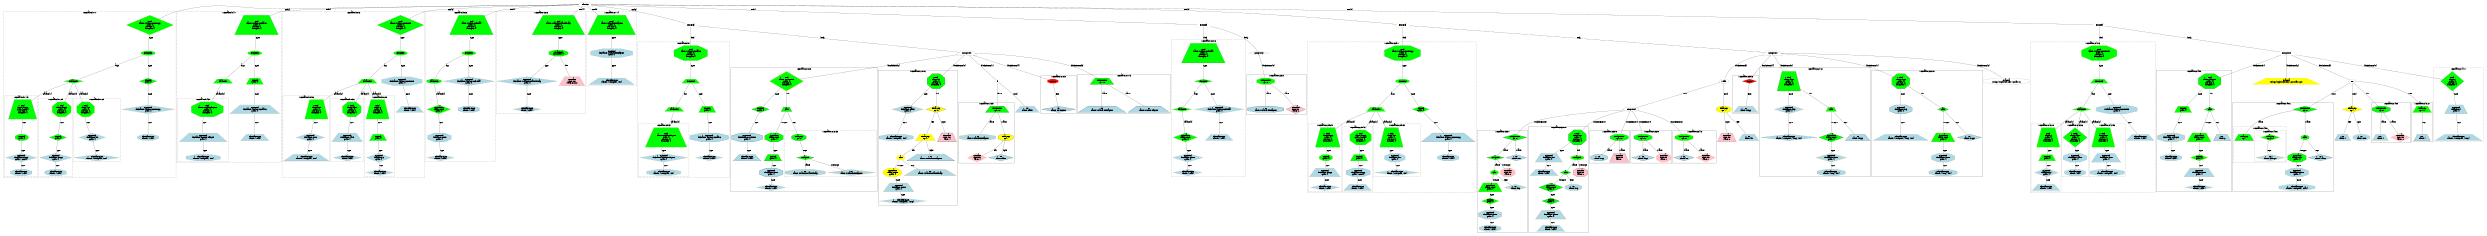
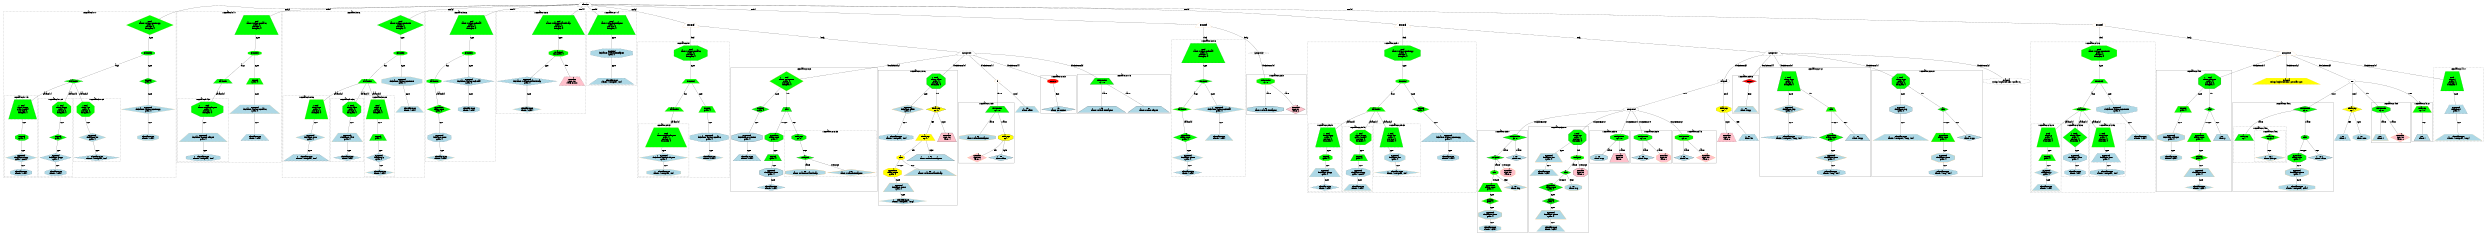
(936, 81) -> (936, 81)
(1724, 81) -> (1724, 81)
(2452, 81) -> (2452, 81)
